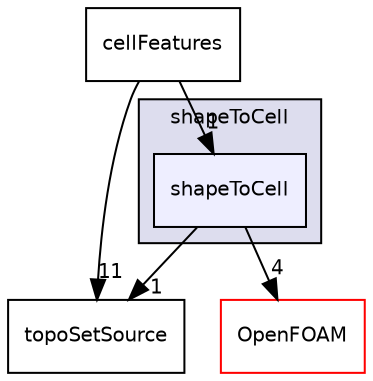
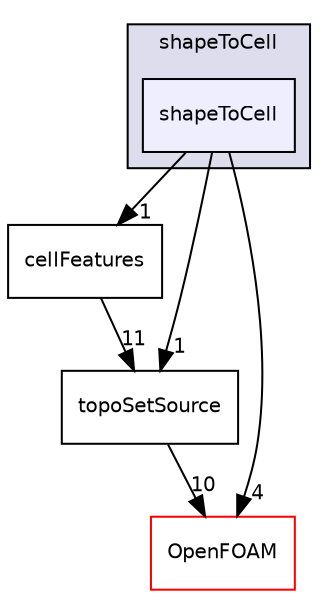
(194, 112) -> (159, 181)
none -> (182, 471)
